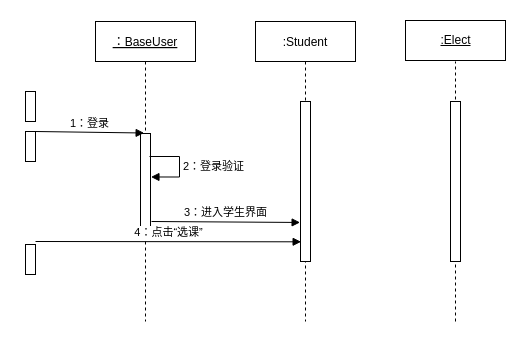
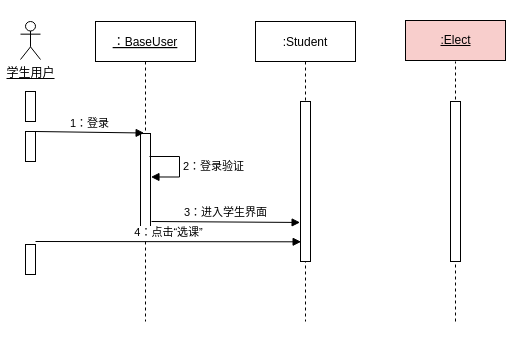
none -> (31, 41)
(456, 41) -> (456, 41)
